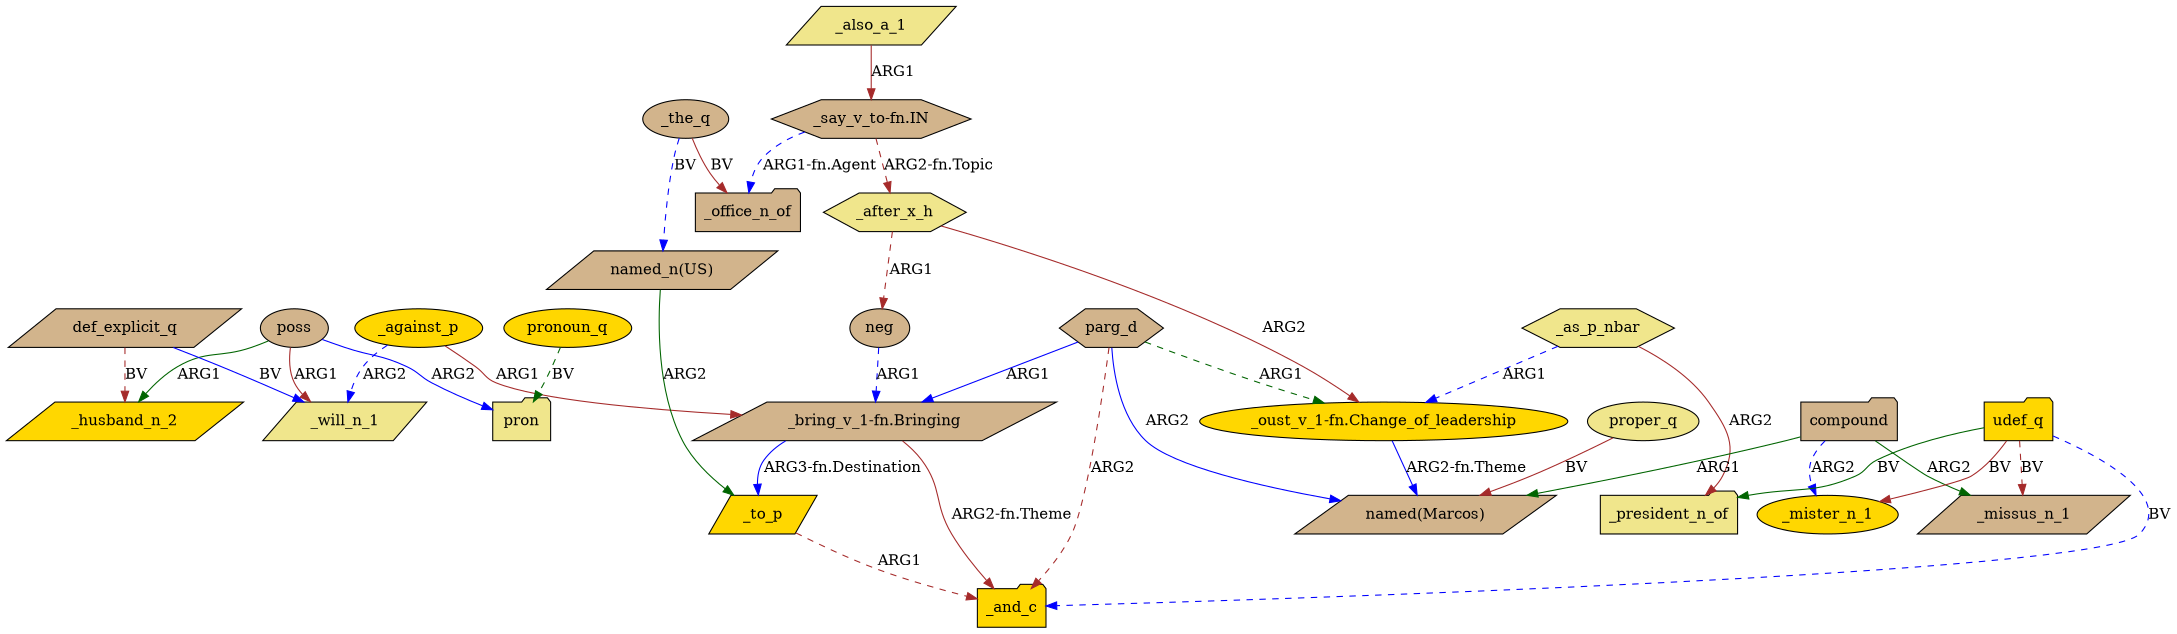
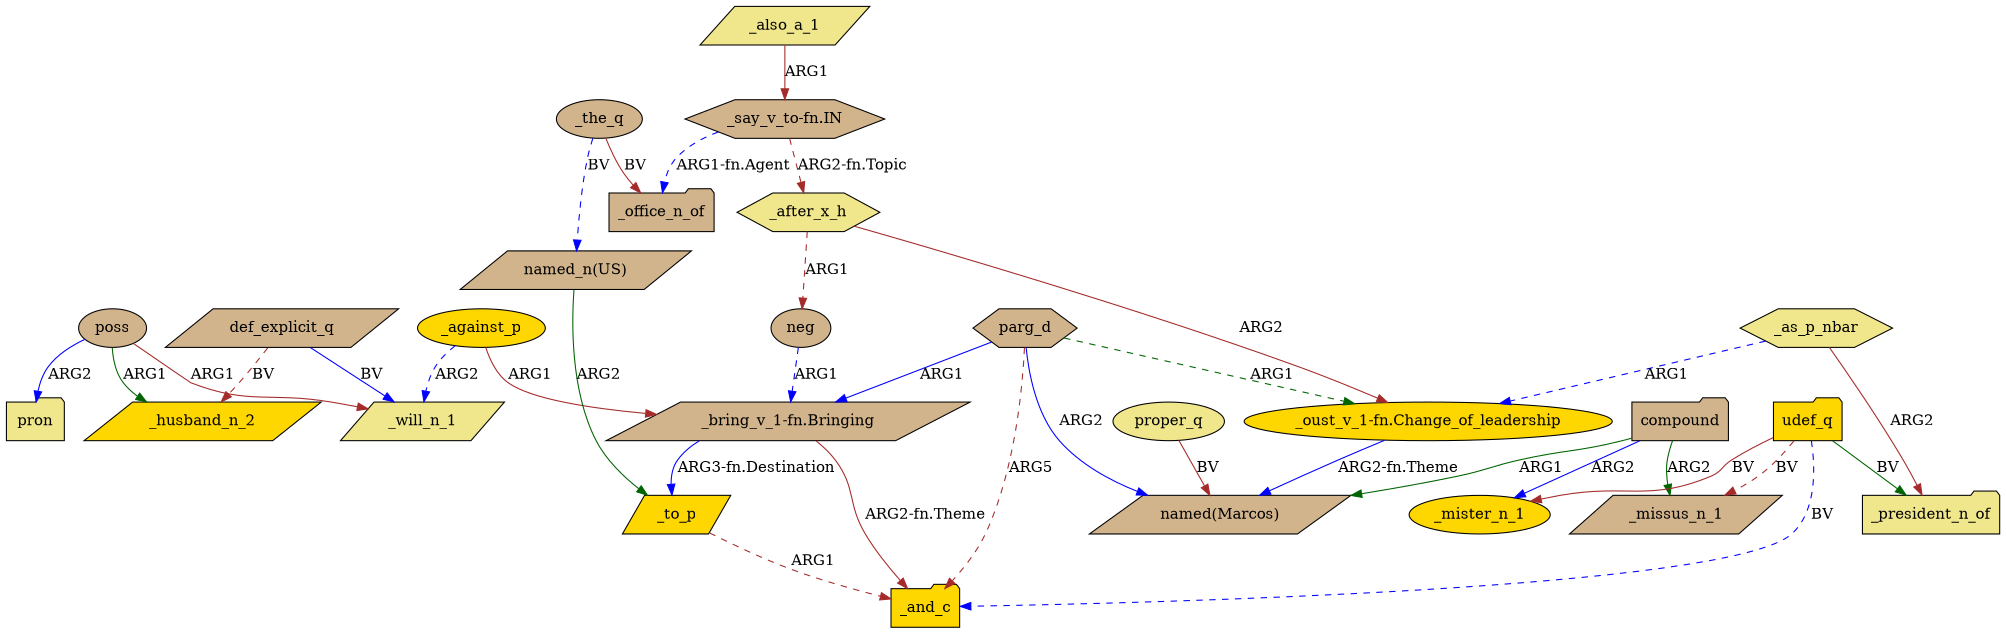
(568, 328) -> none
(1811, 461) -> (1582, 467)
(1113, 468) -> (1031, 468)
